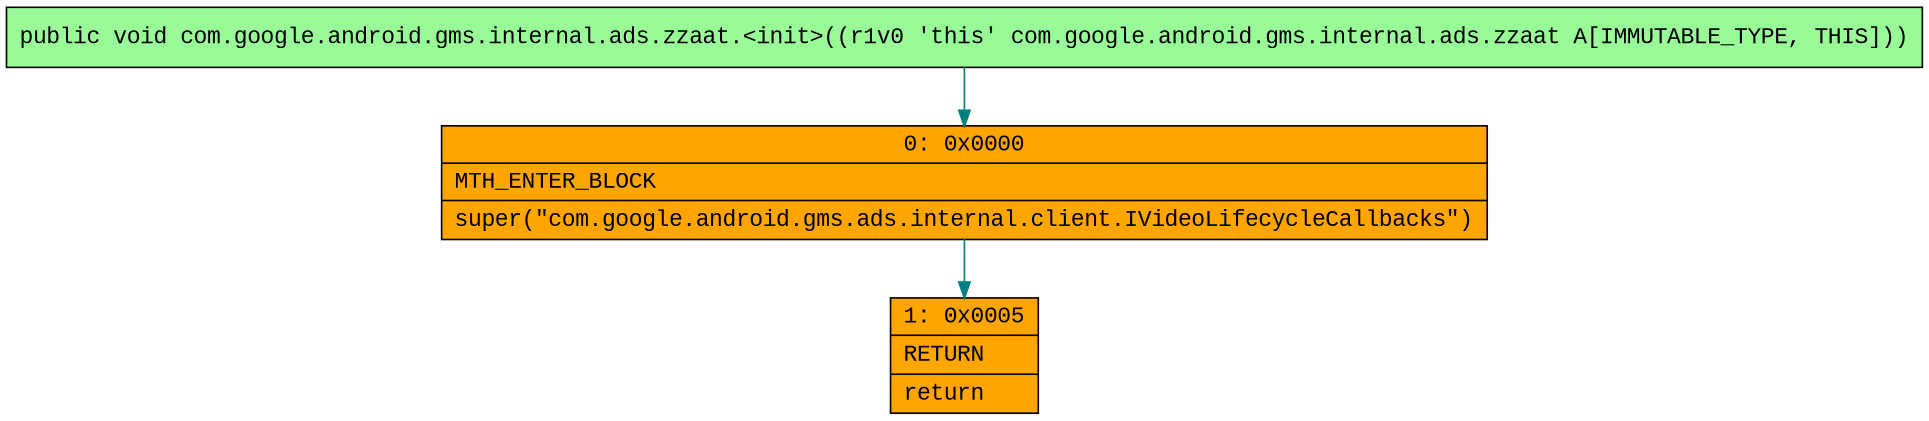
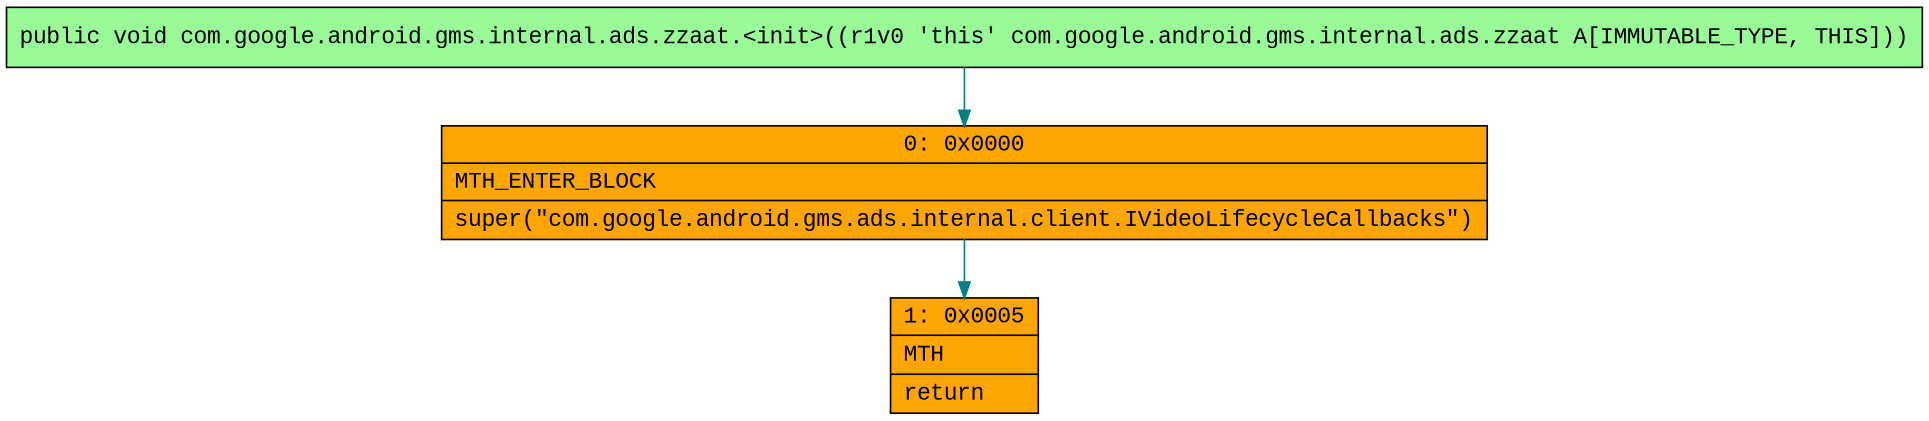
(944, 354) -> (924, 354)
